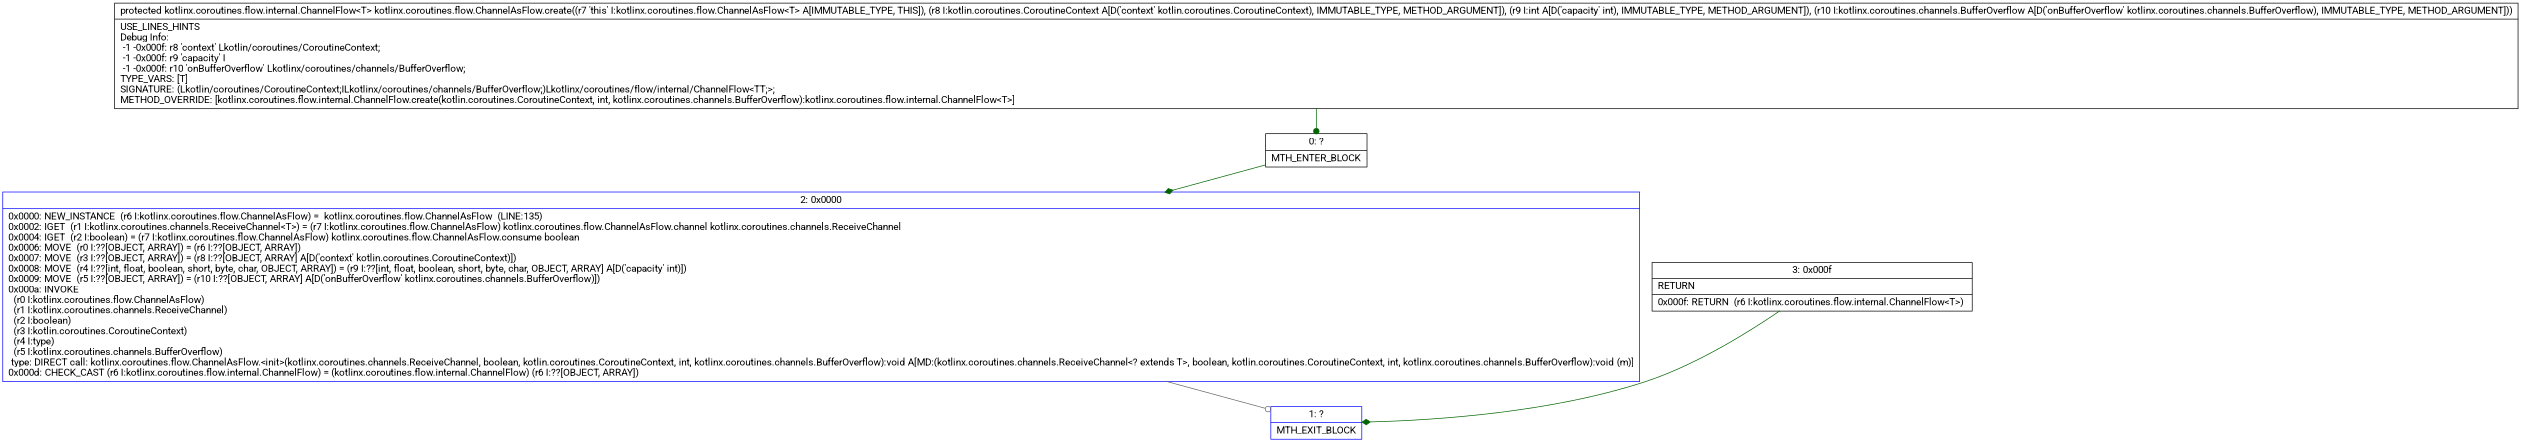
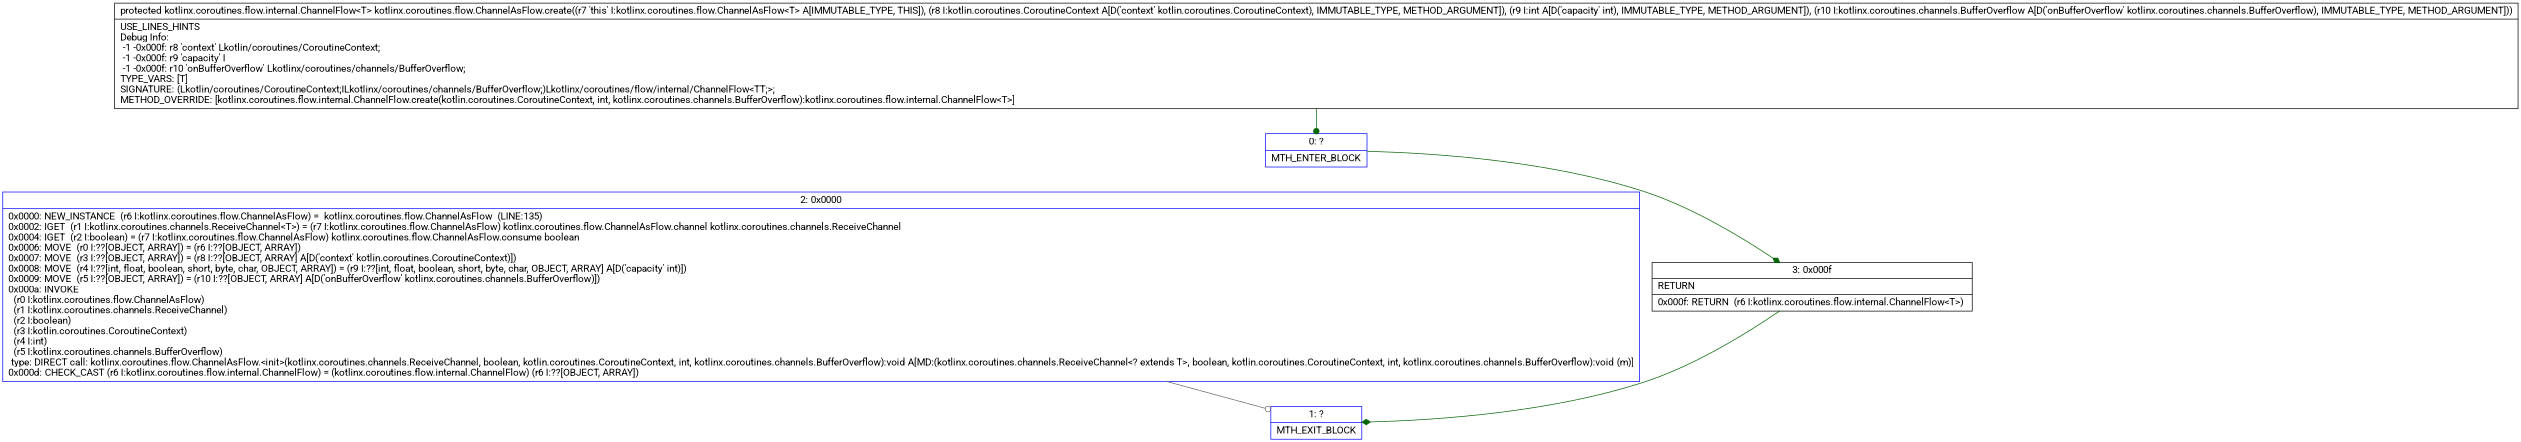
(1316, 150) -> (1316, 150)
(1219, 178) -> (1579, 174)
(32, 342) -> (28, 342)
